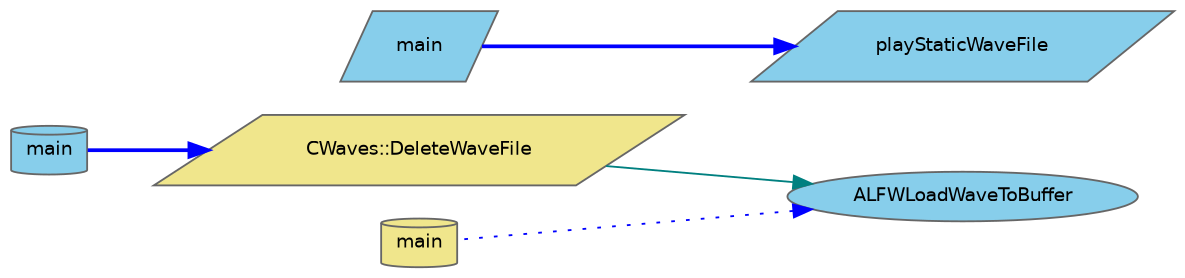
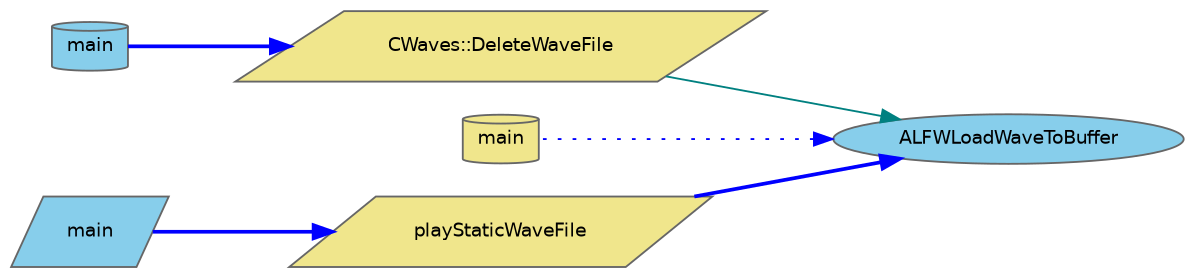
(963, 46) -> (501, 232)
none -> (788, 179)
